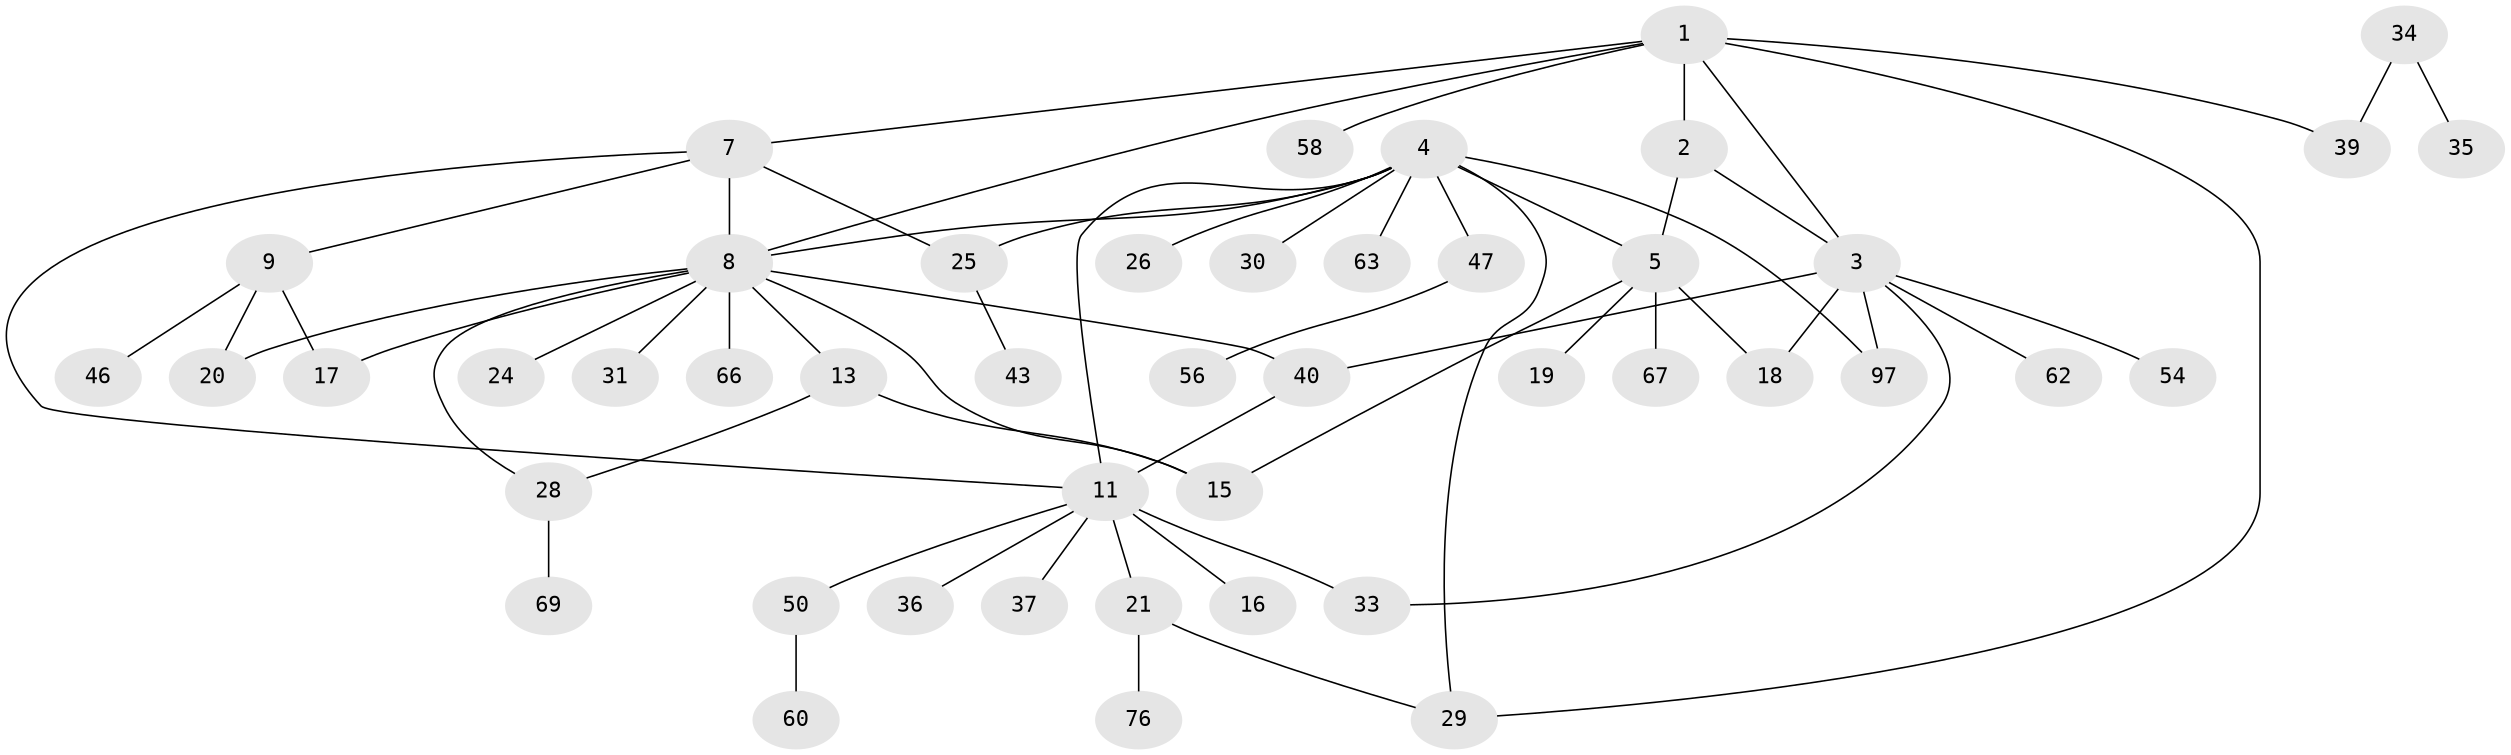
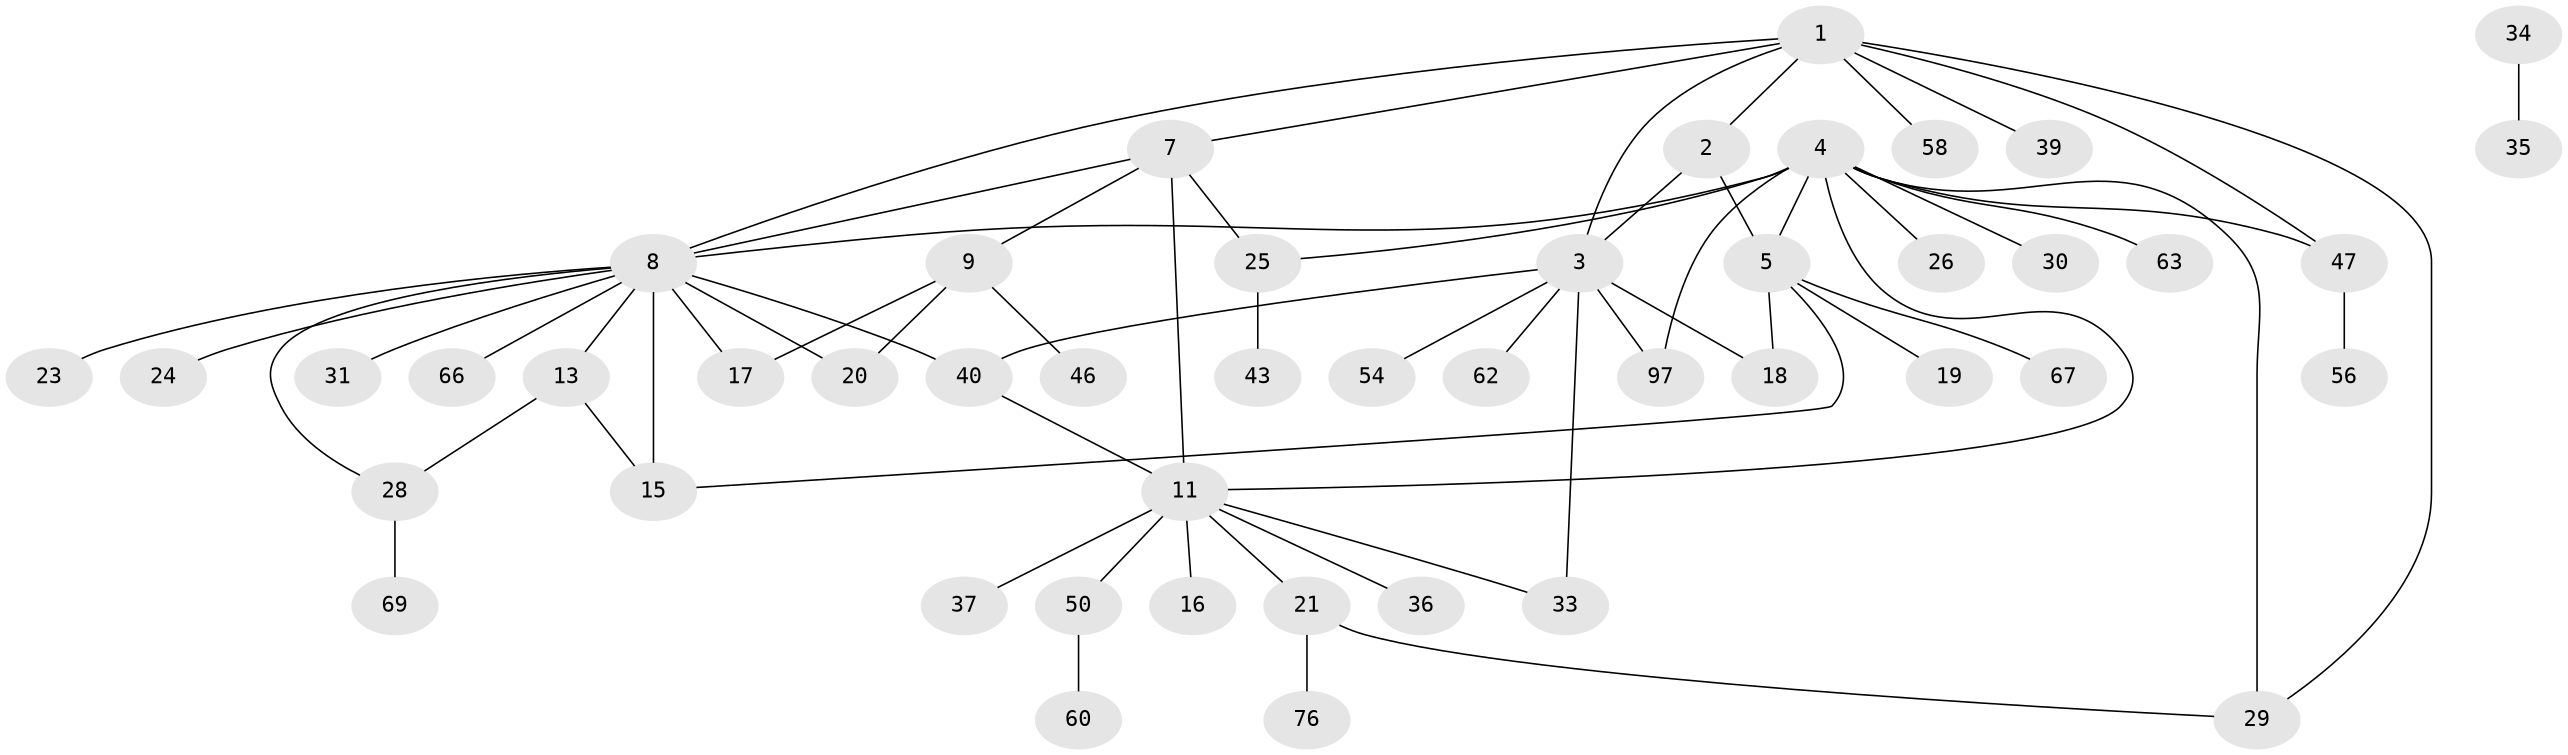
(2376, 92) -> none
none -> (2099, 118)
none -> (49, 377)
